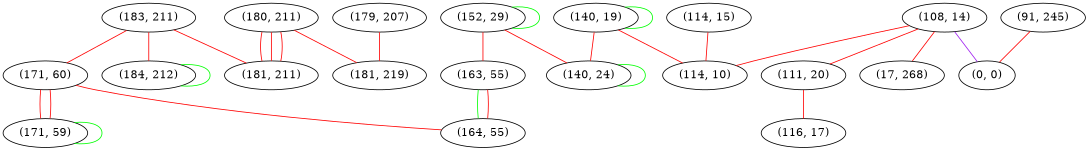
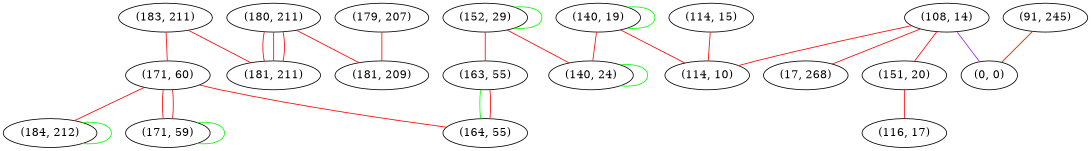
(149, 47) -> (109, 104)
(380, 75) -> (382, 75)
(804, 75) -> (904, 75)
